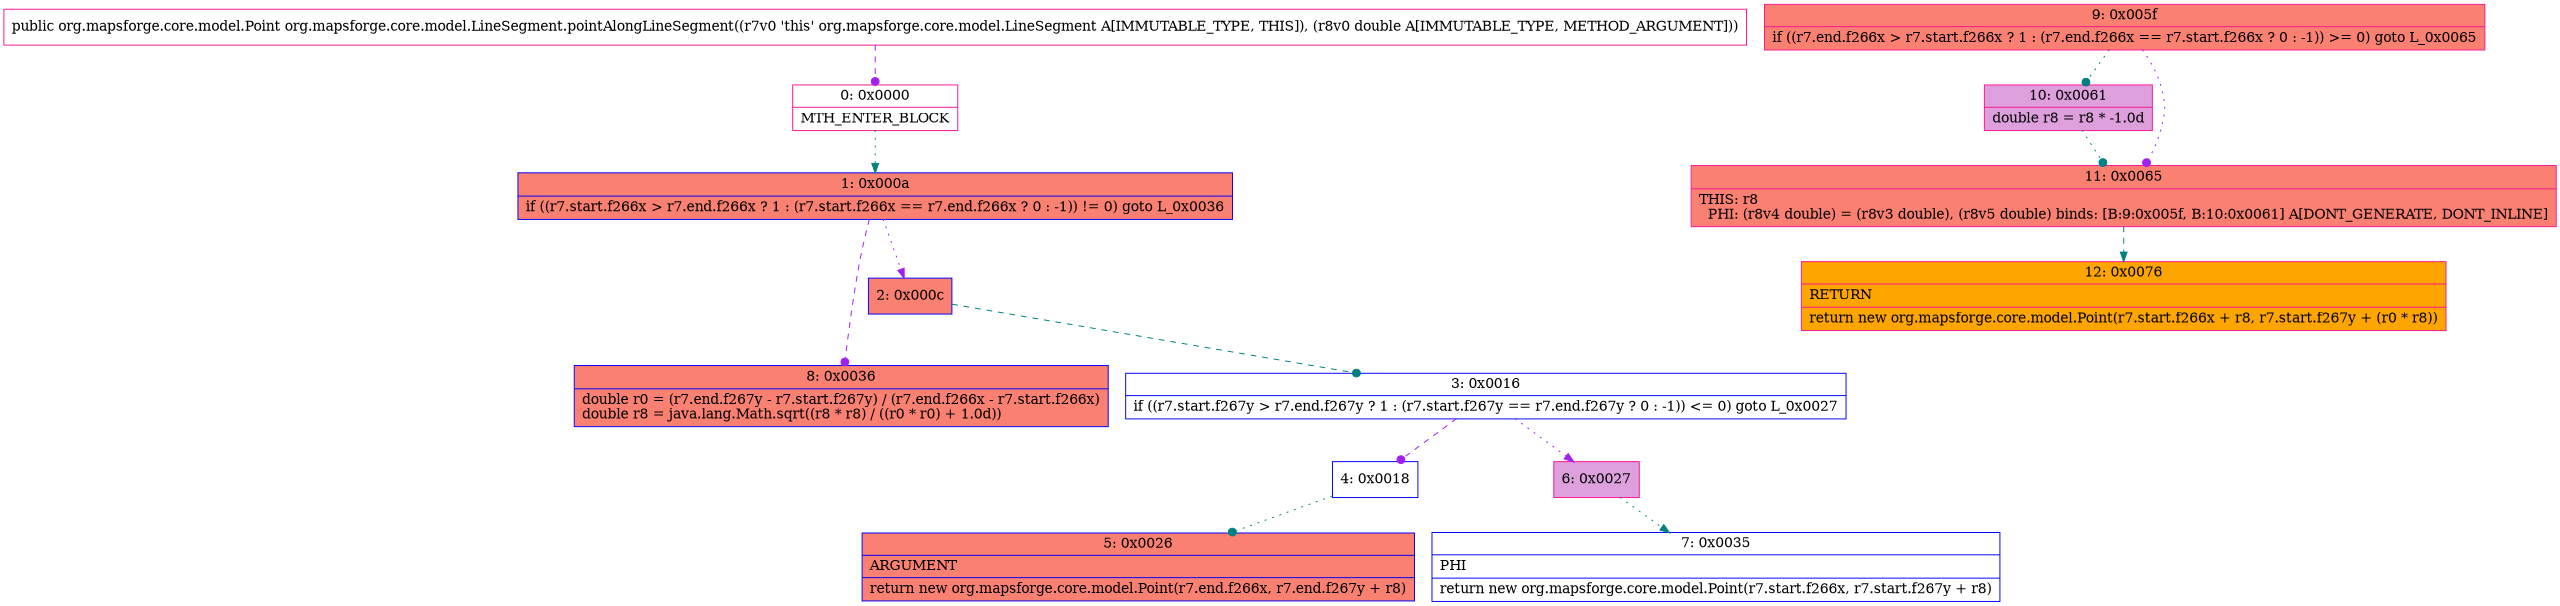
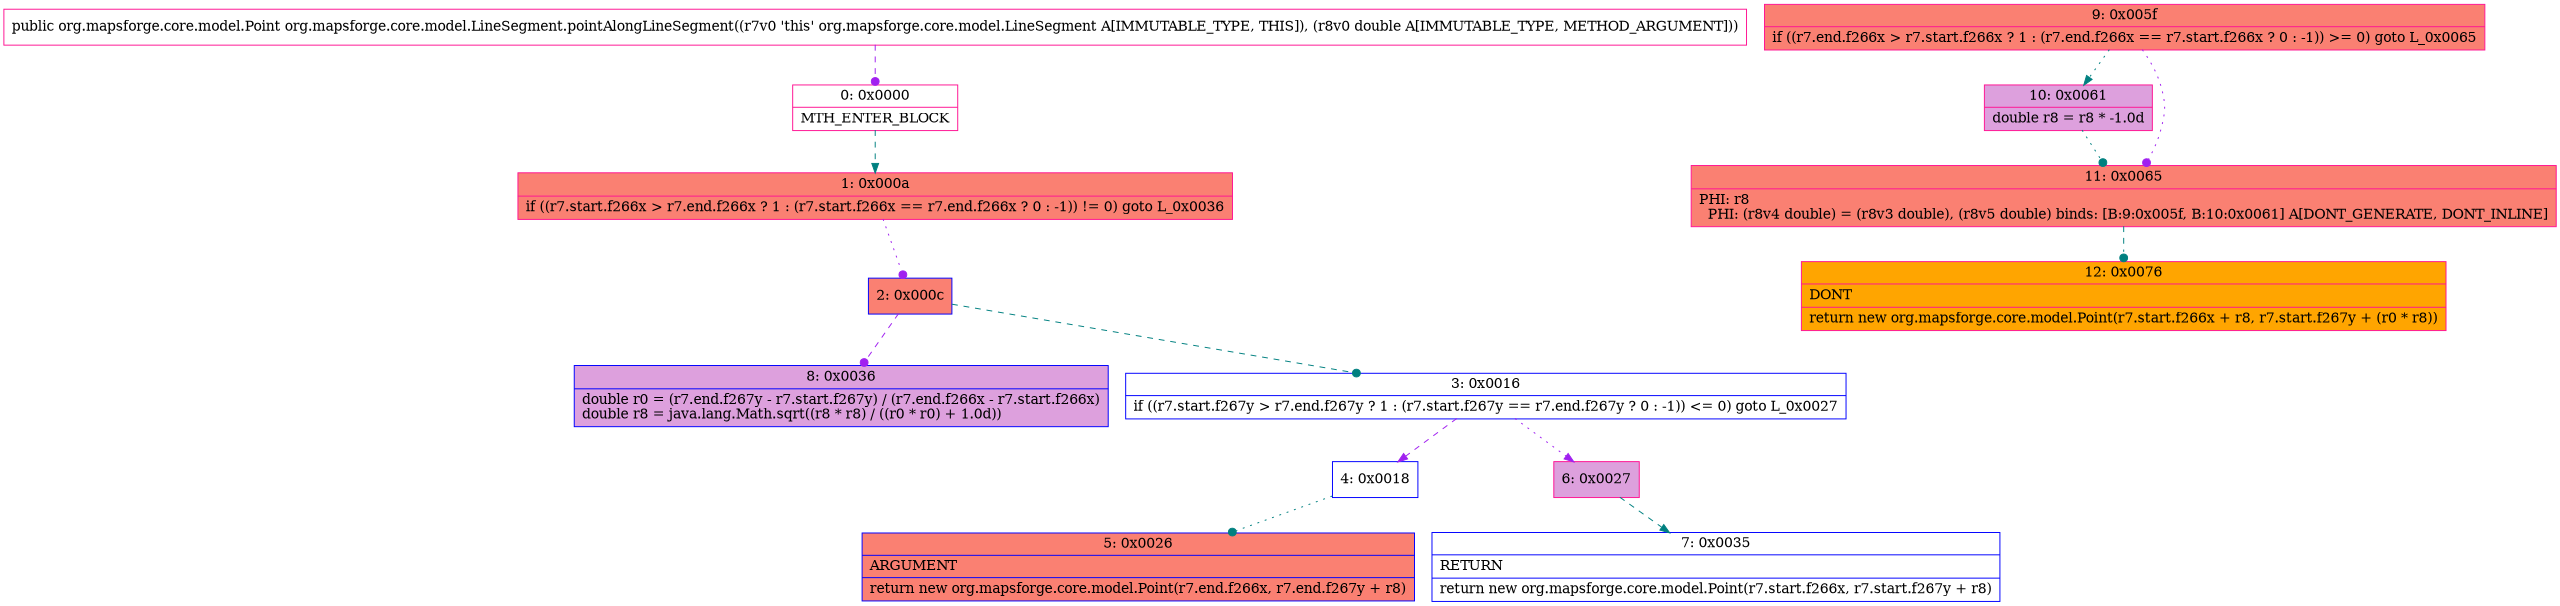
(2099, 63) -> (2099, 63)
(875, 147) -> (875, 147)
(875, 196) -> (875, 196)
(1731, 200) -> (1727, 200)
(2124, 239) -> (2124, 239)
(892, 244) -> (892, 244)
(855, 288) -> (882, 336)
(1841, 295) -> (1831, 295)
(841, 396) -> (841, 396)
(1431, 437) -> (1431, 437)
(1641, 512) -> (1641, 512)
(1453, 566) -> (1471, 566)
